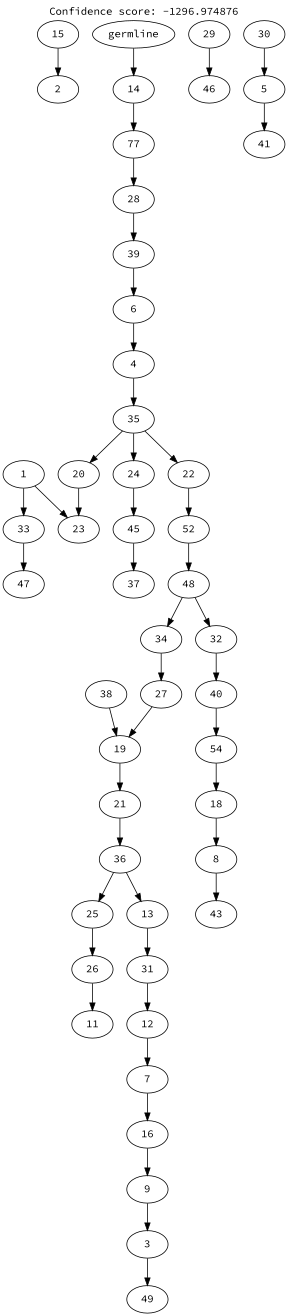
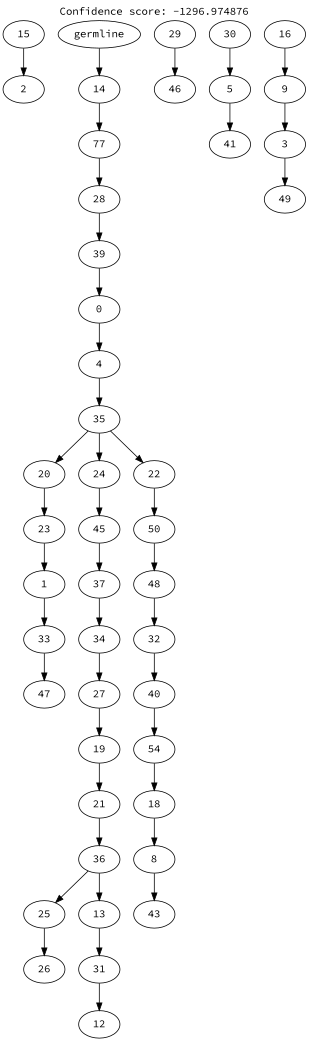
(134, 309) -> (99, 309)
(48, 499) -> (44, 553)
(189, 529) -> (154, 529)
(177, 608) -> (99, 608)
(106, 694) -> none
(92, 1024) -> none
(147, 1079) -> none
